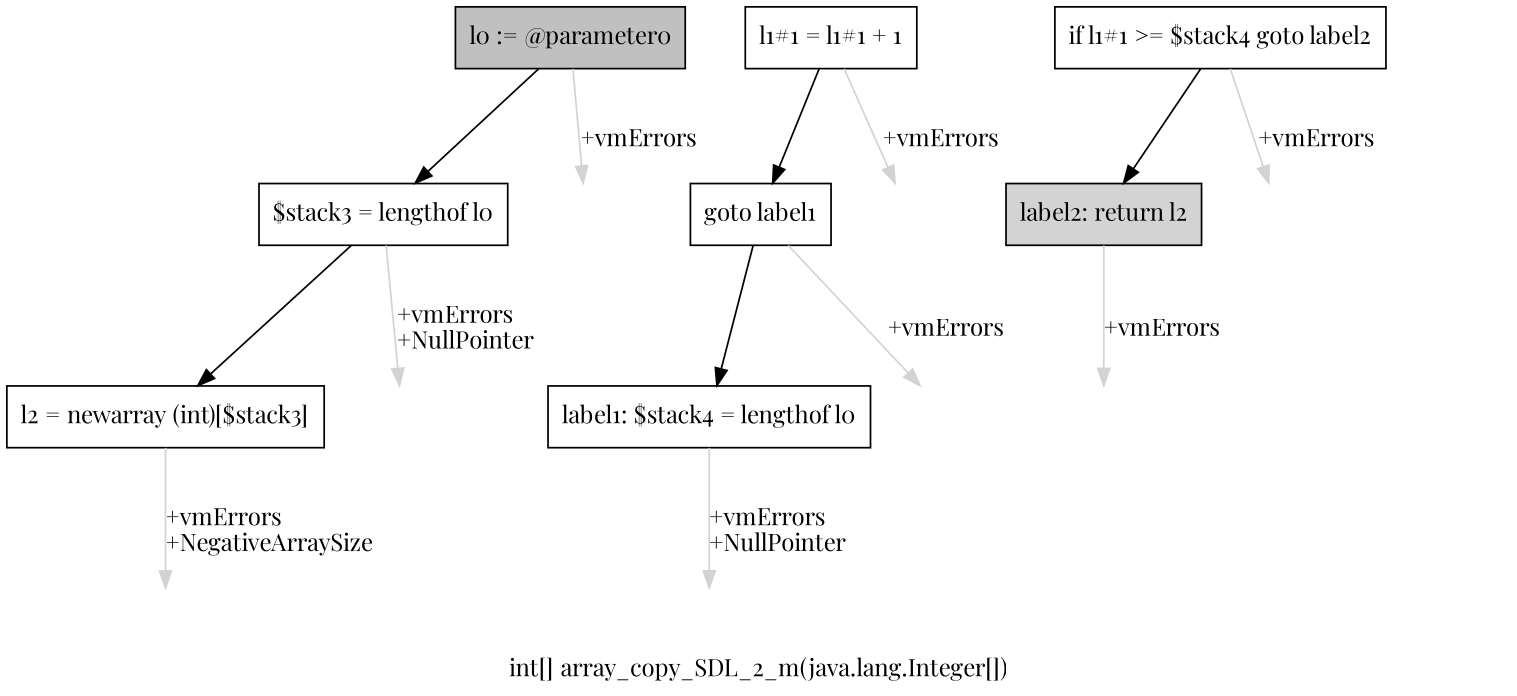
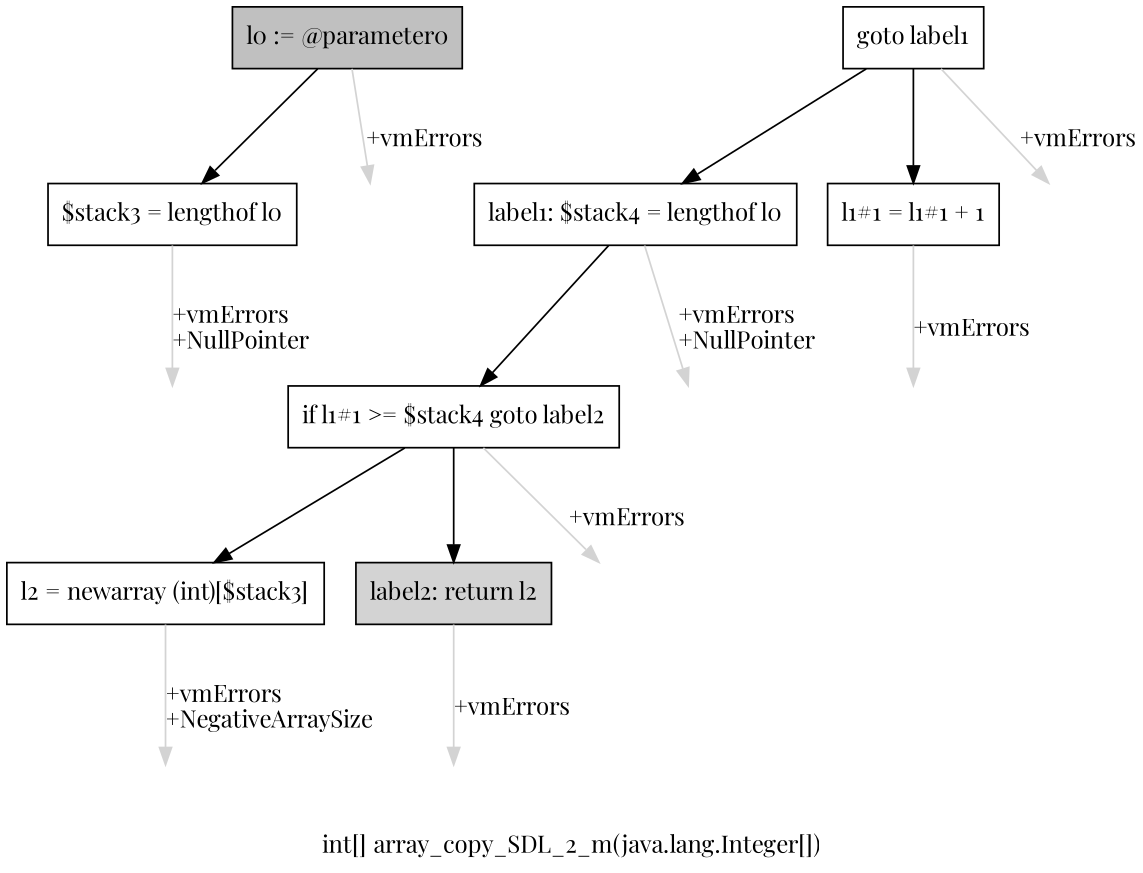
(799, 118) -> (913, 117)
none -> (550, 309)
(281, 310) -> (317, 501)
